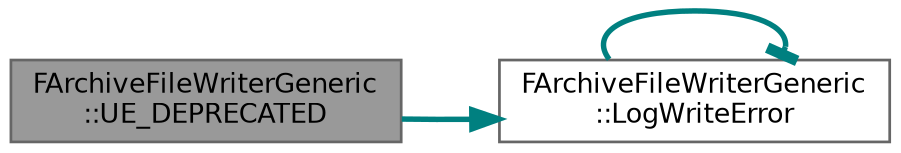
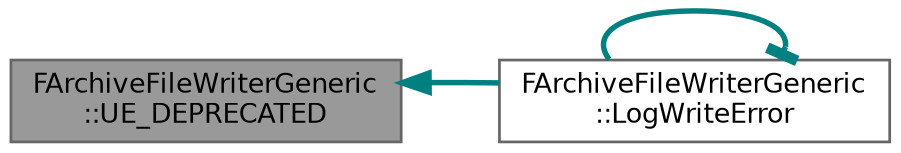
(436, 119) -> (464, 83)
